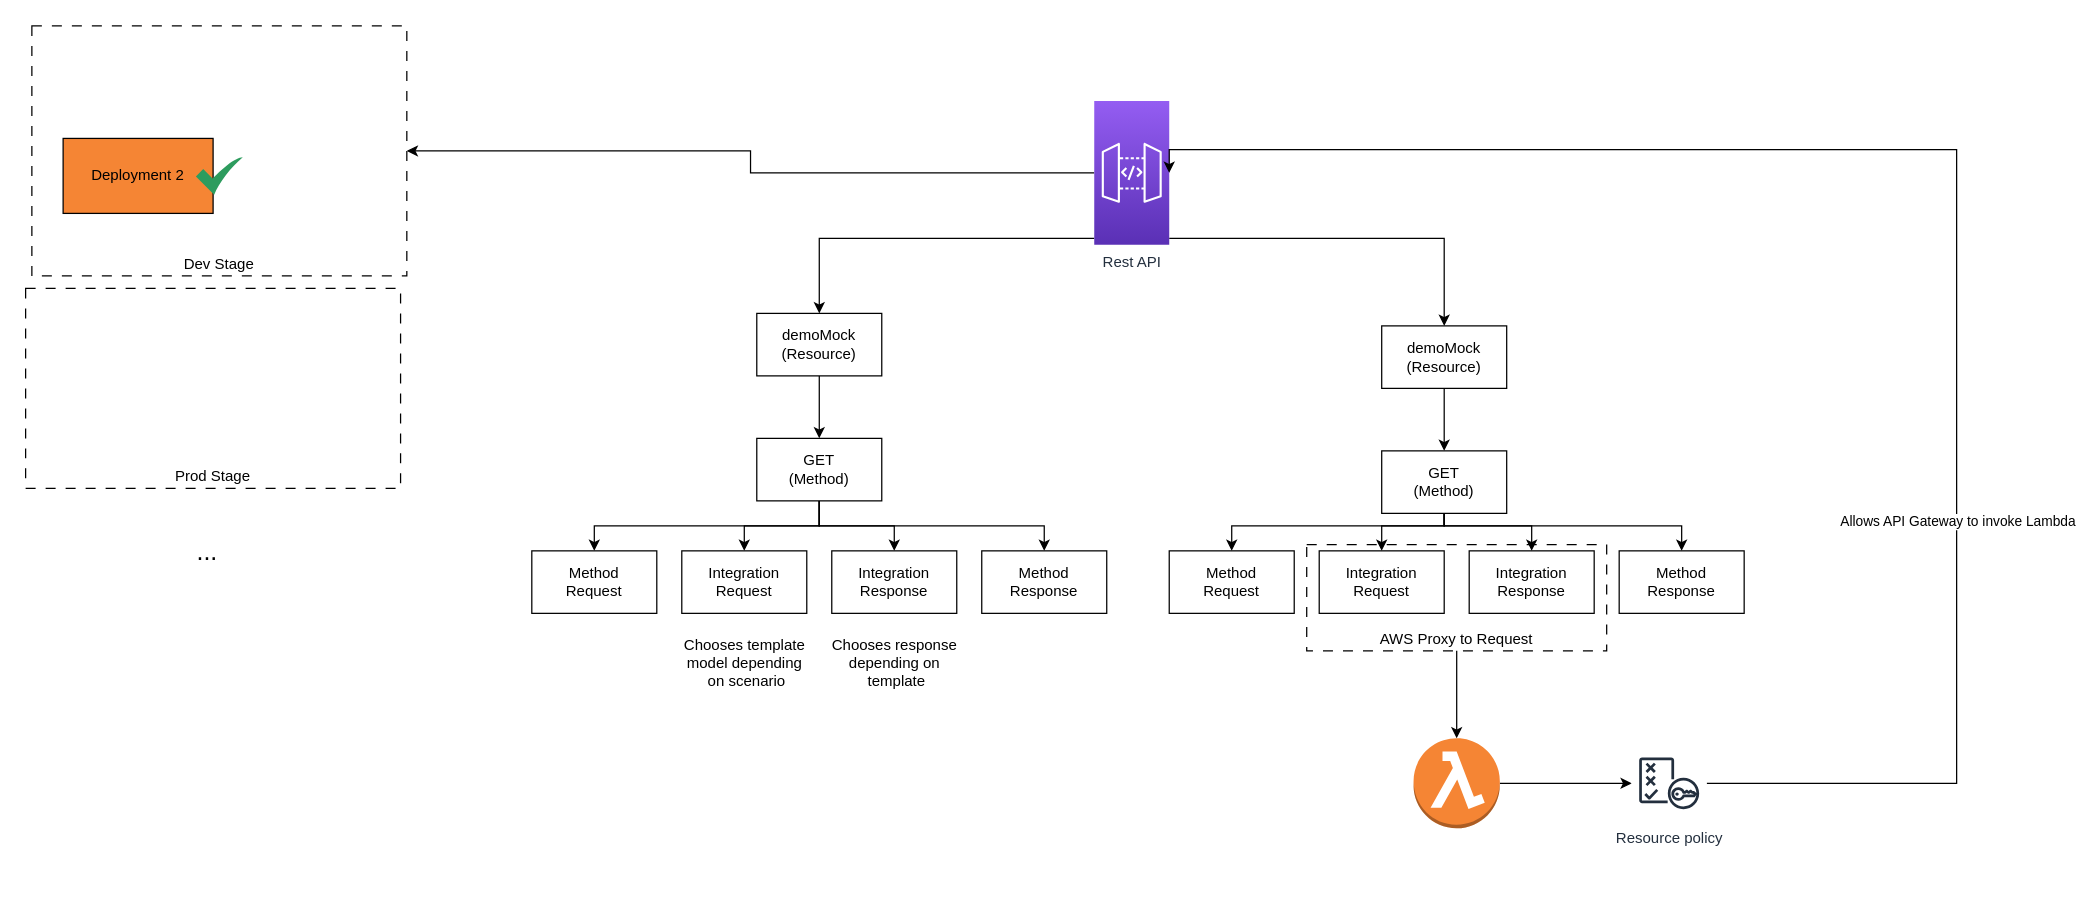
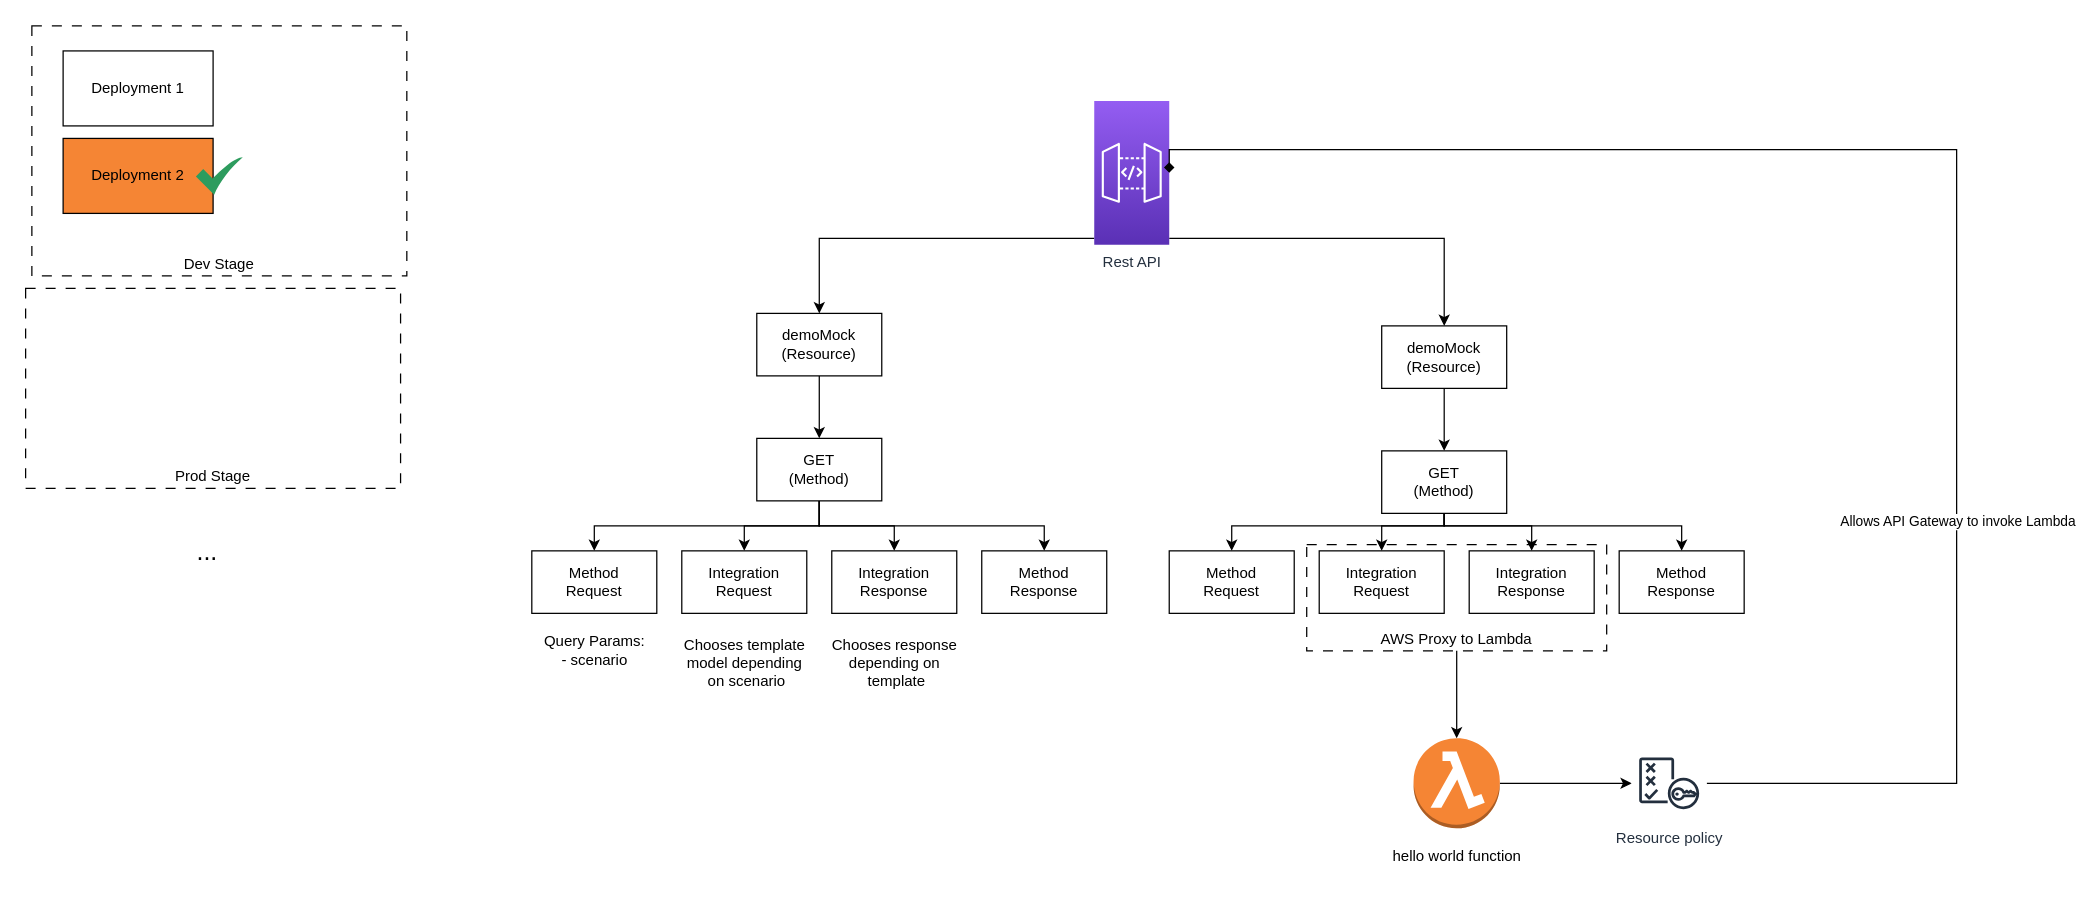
none -> (138, 88)
(1169, 163) -> (1169, 162)
(751, 166) -> none
(1457, 638) -> (1457, 638)
none -> (594, 651)
none -> (1457, 857)
